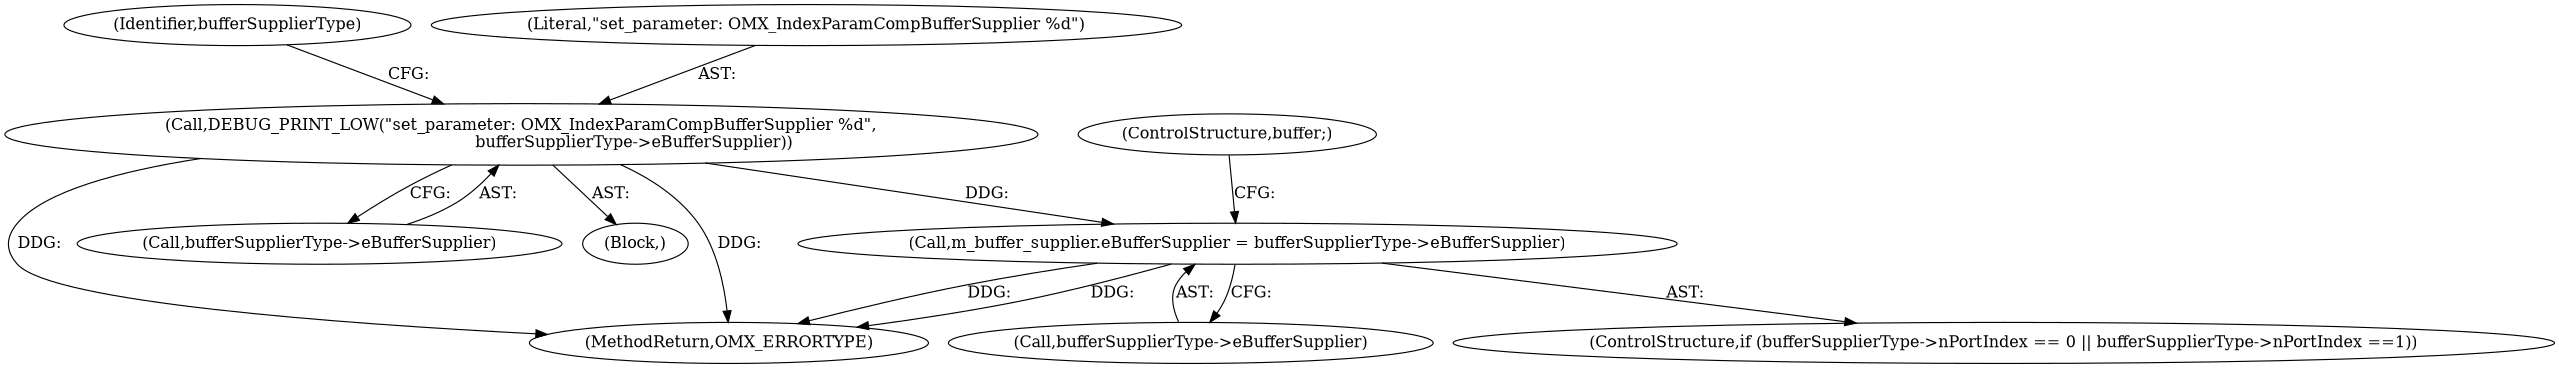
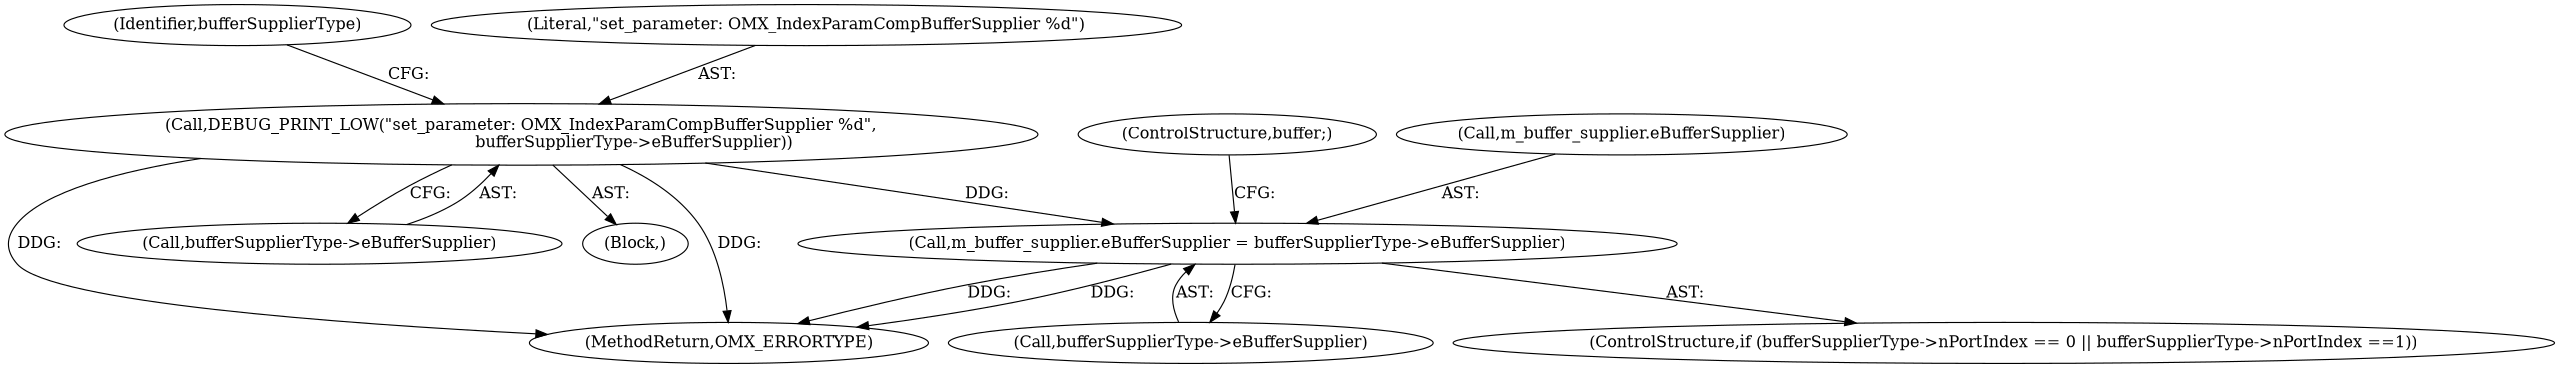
none -> (1622, 134)
